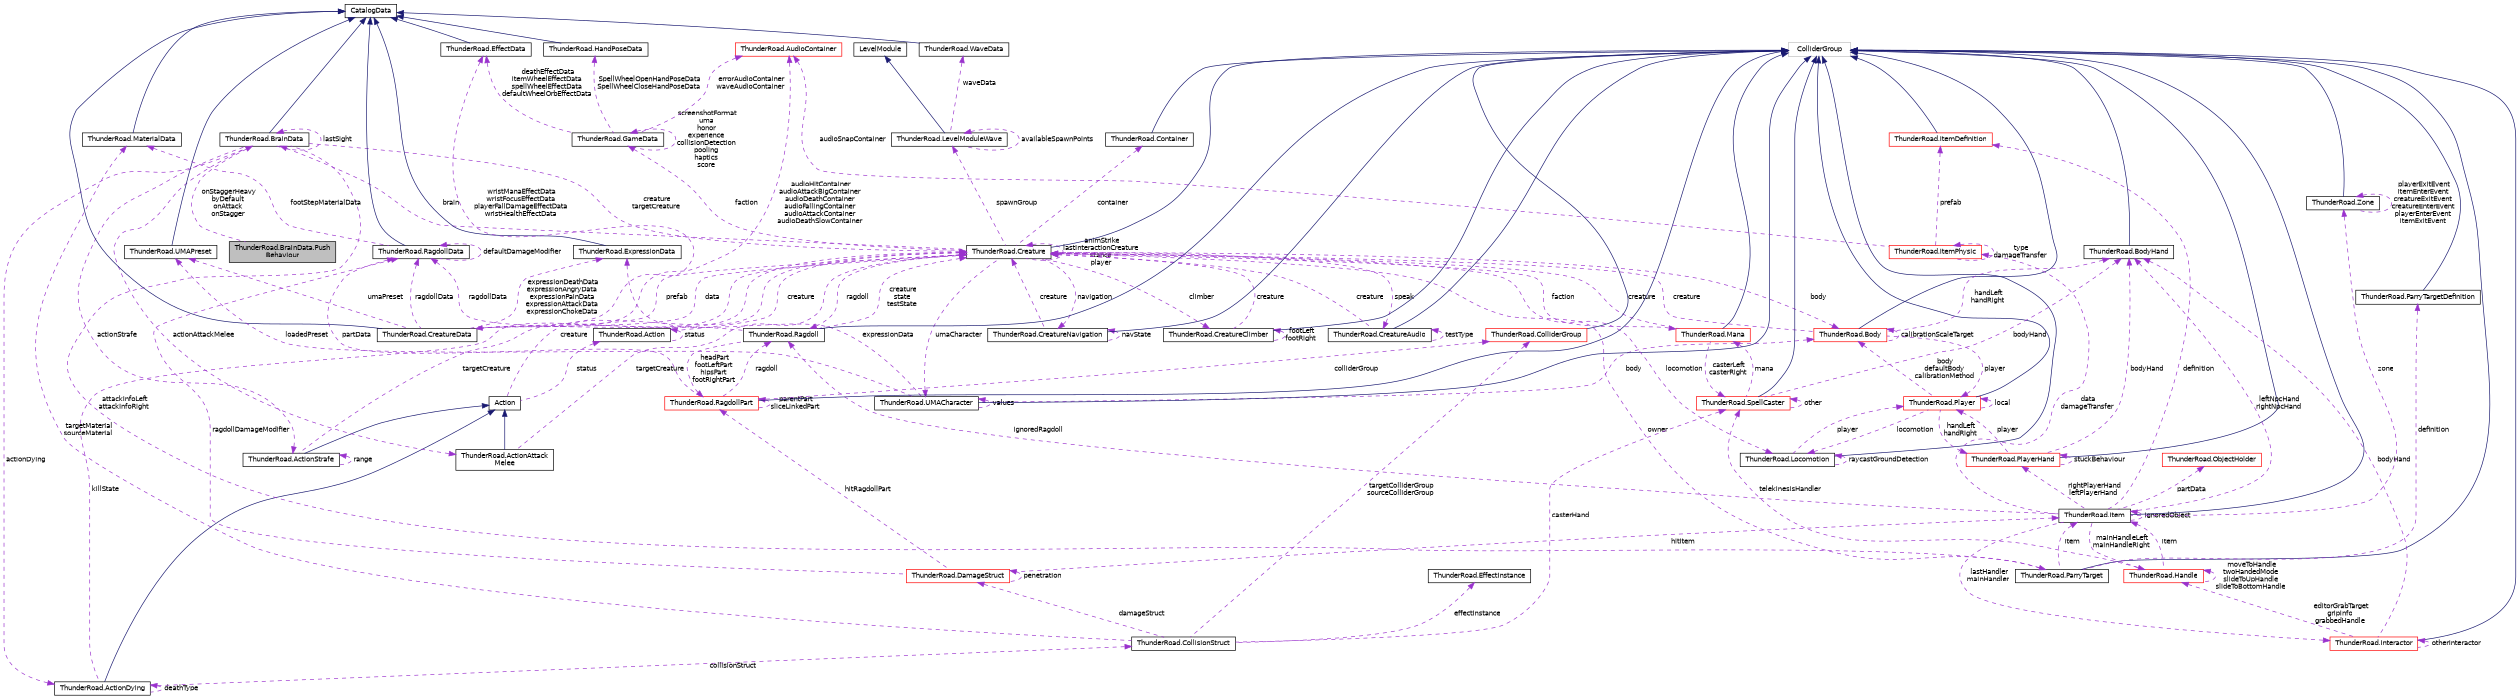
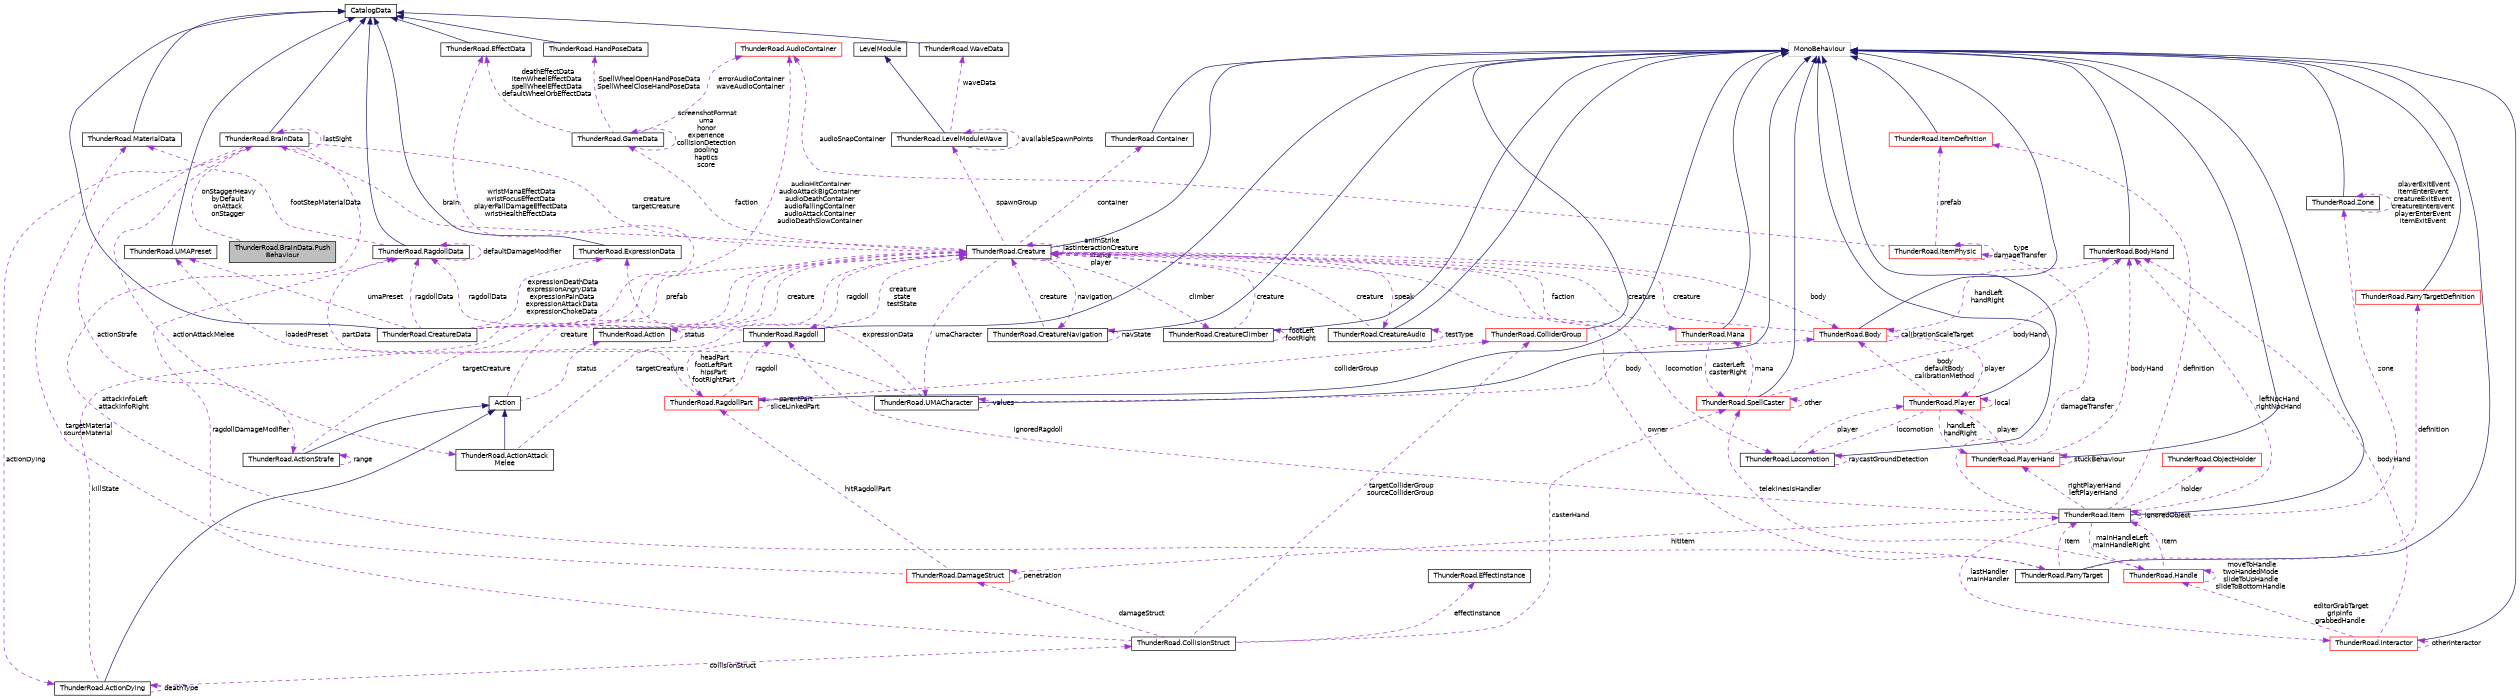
(1820, 50) -> (1820, 50)
(711, 277) -> none
(2418, 297) -> (2418, 297)
(2190, 490) -> (2190, 490)
